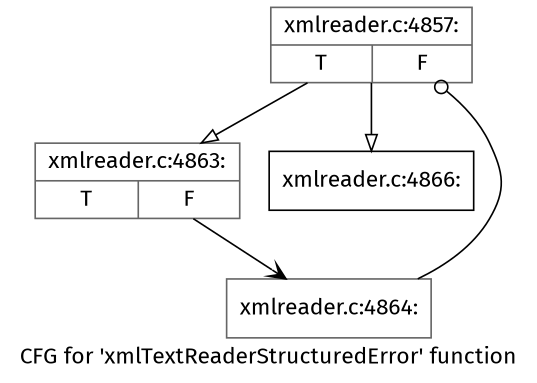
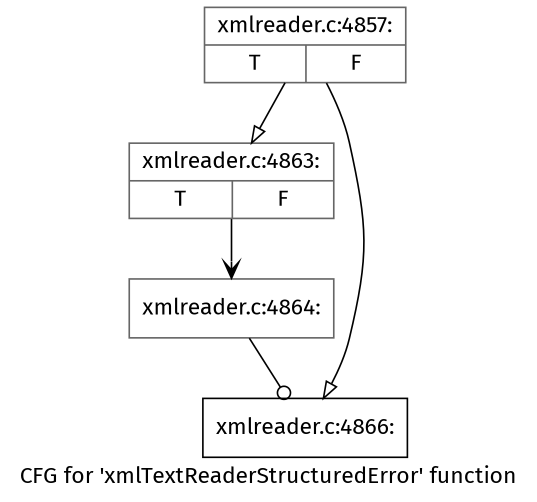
(500, 195) -> (265, 363)
